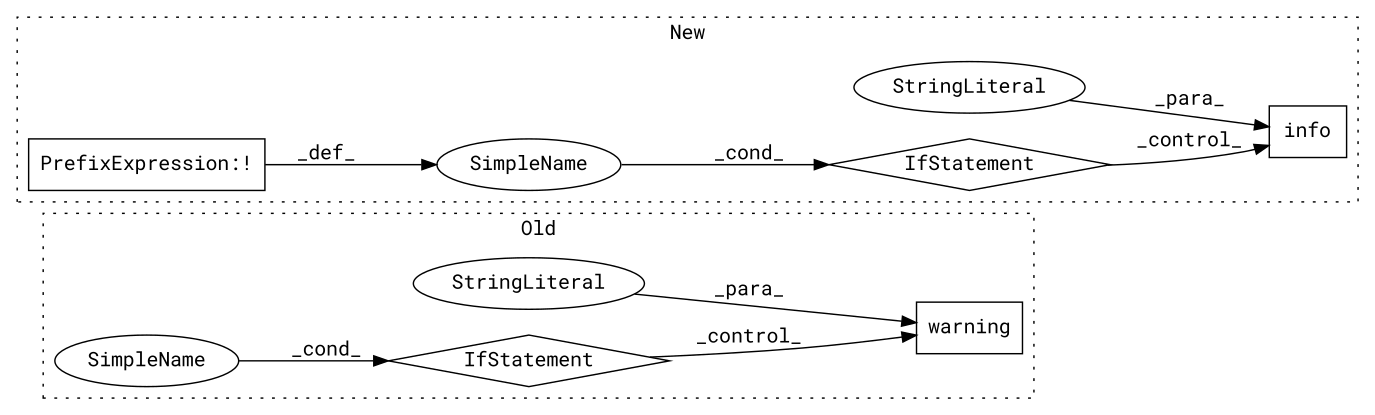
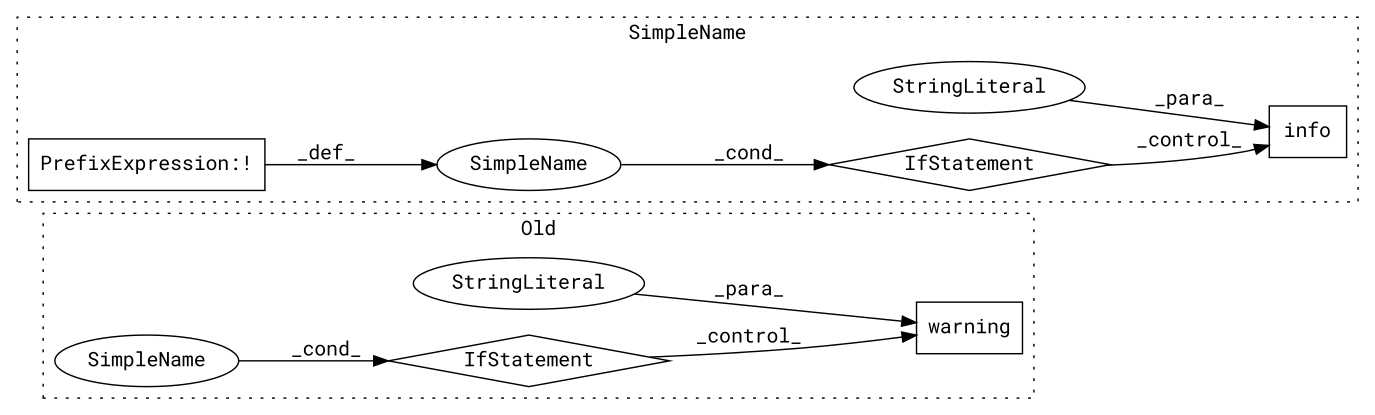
(688, 34) -> (688, 34)
